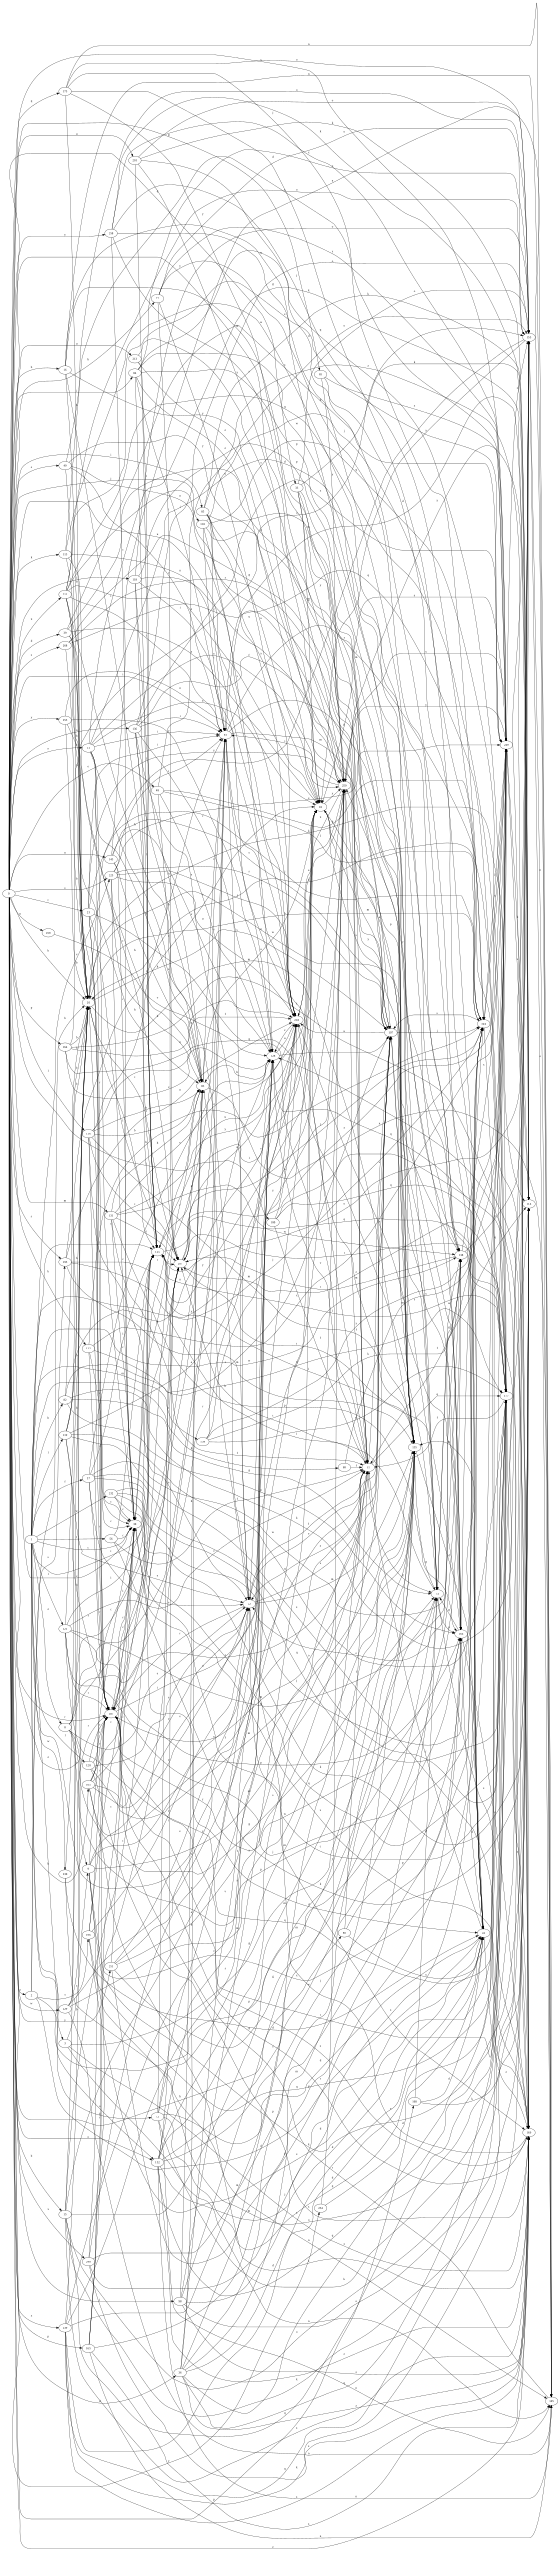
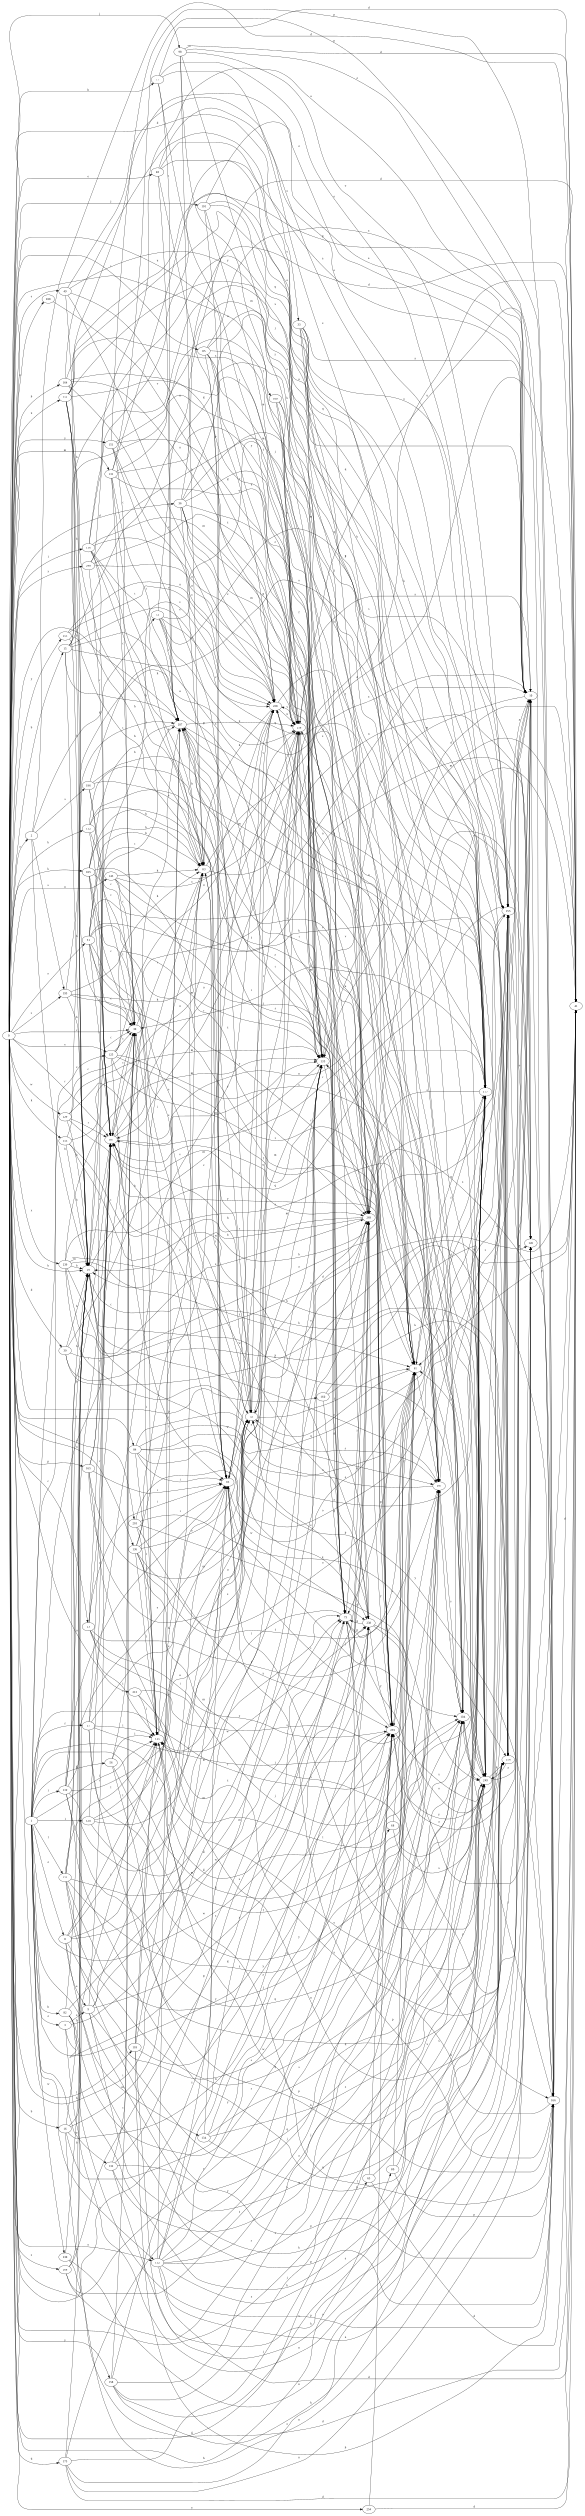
(342, 1240) -> (305, 902)
